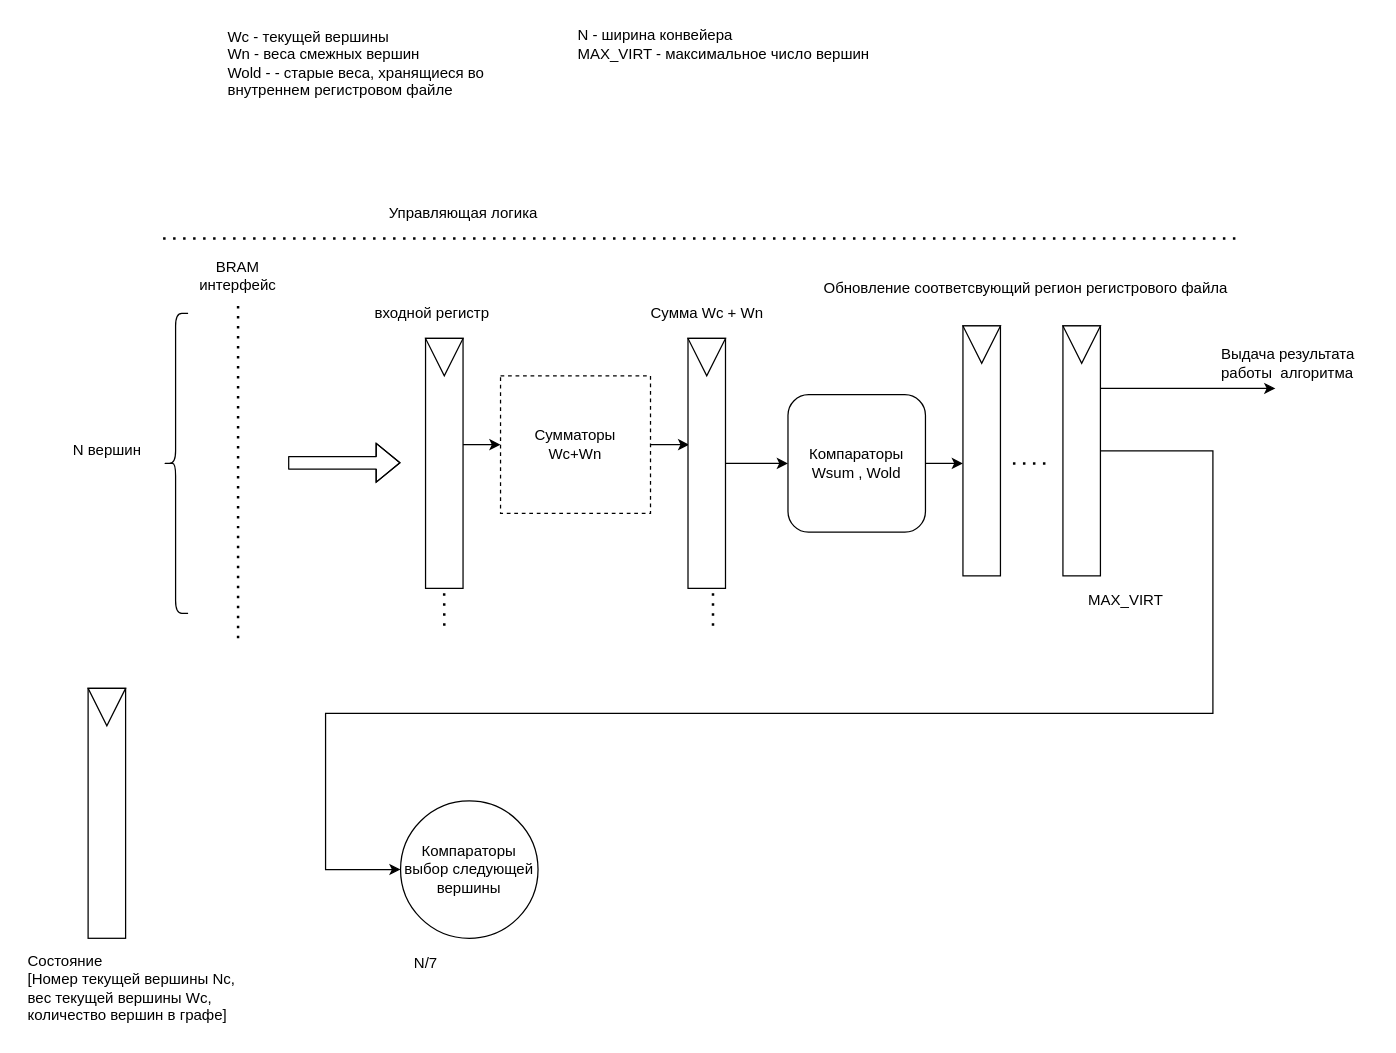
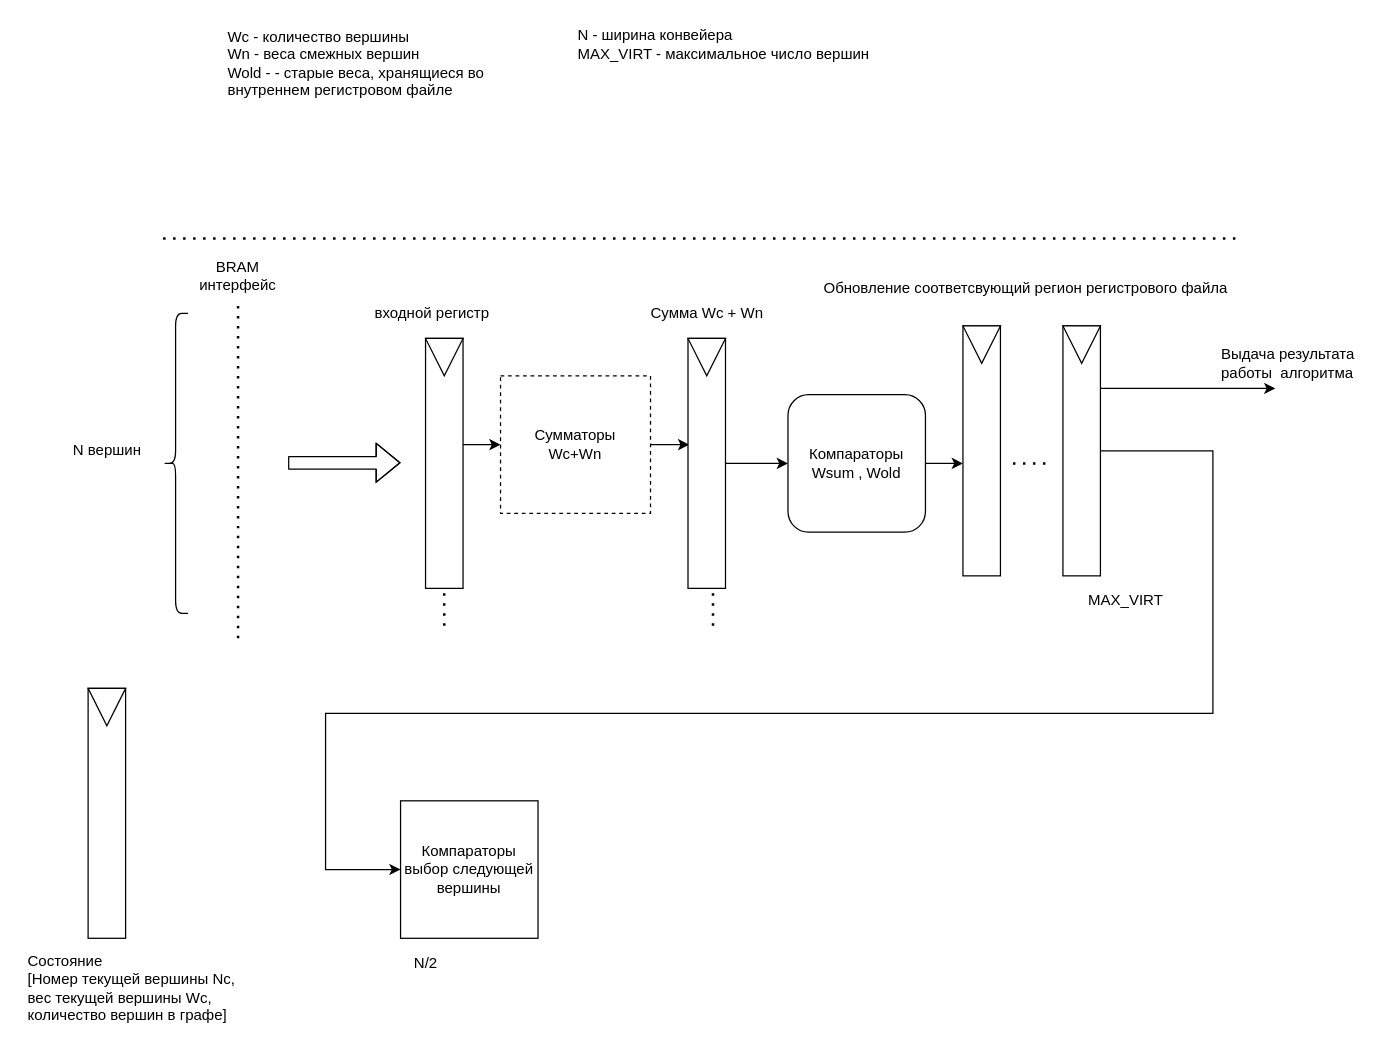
(360, 63) -> (360, 63)
(463, 213) -> none
(469, 869) -> (469, 869)
(426, 963) -> (426, 963)
